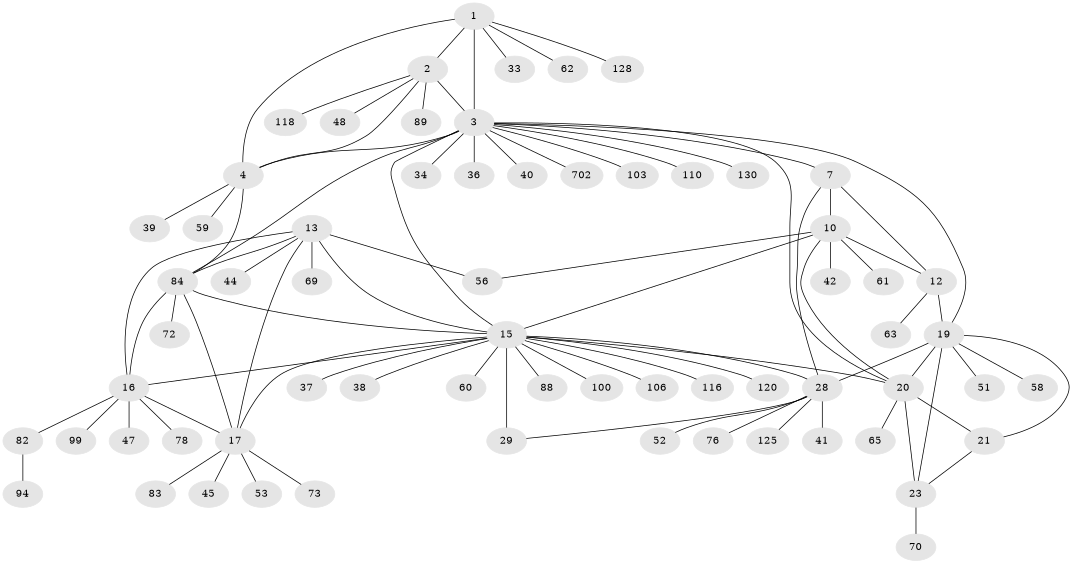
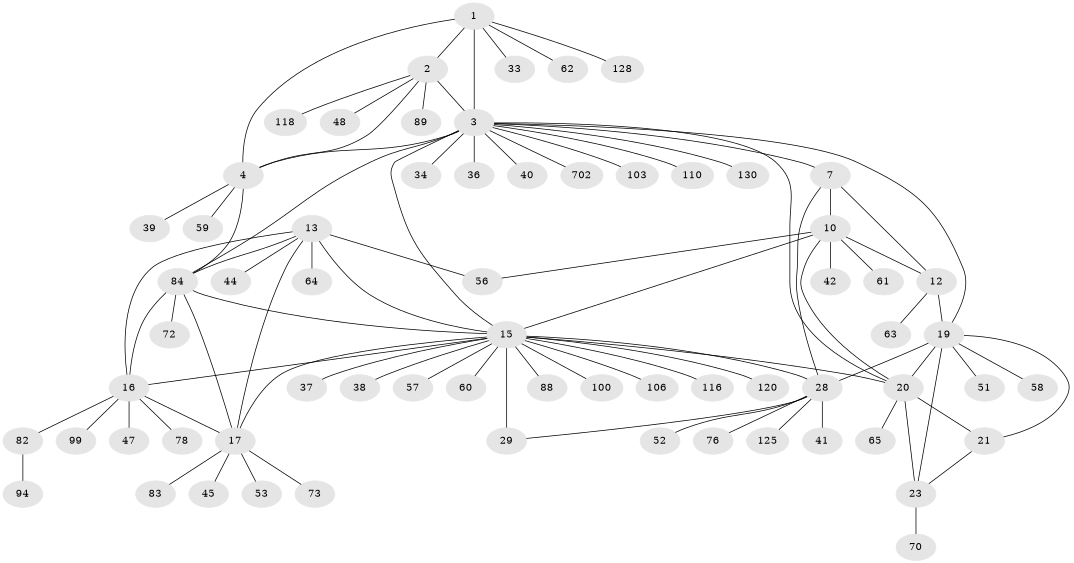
(312, 282) -> (312, 282)
none -> (413, 388)
